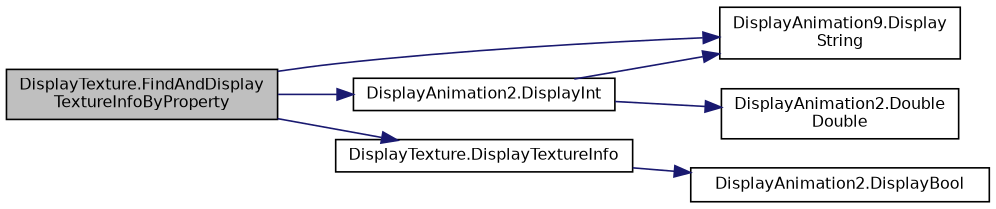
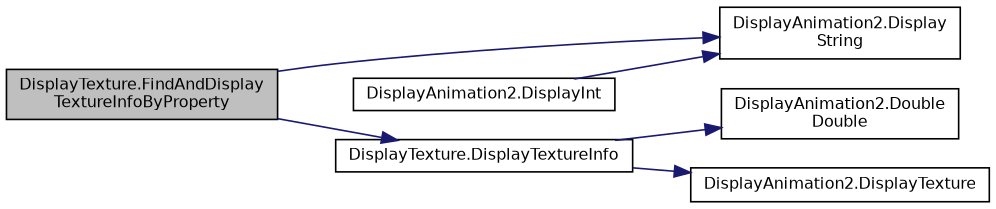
(840, 33) -> (840, 33)
(308, 94) -> none
(660, 104) -> (660, 135)
(840, 185) -> (840, 185)
